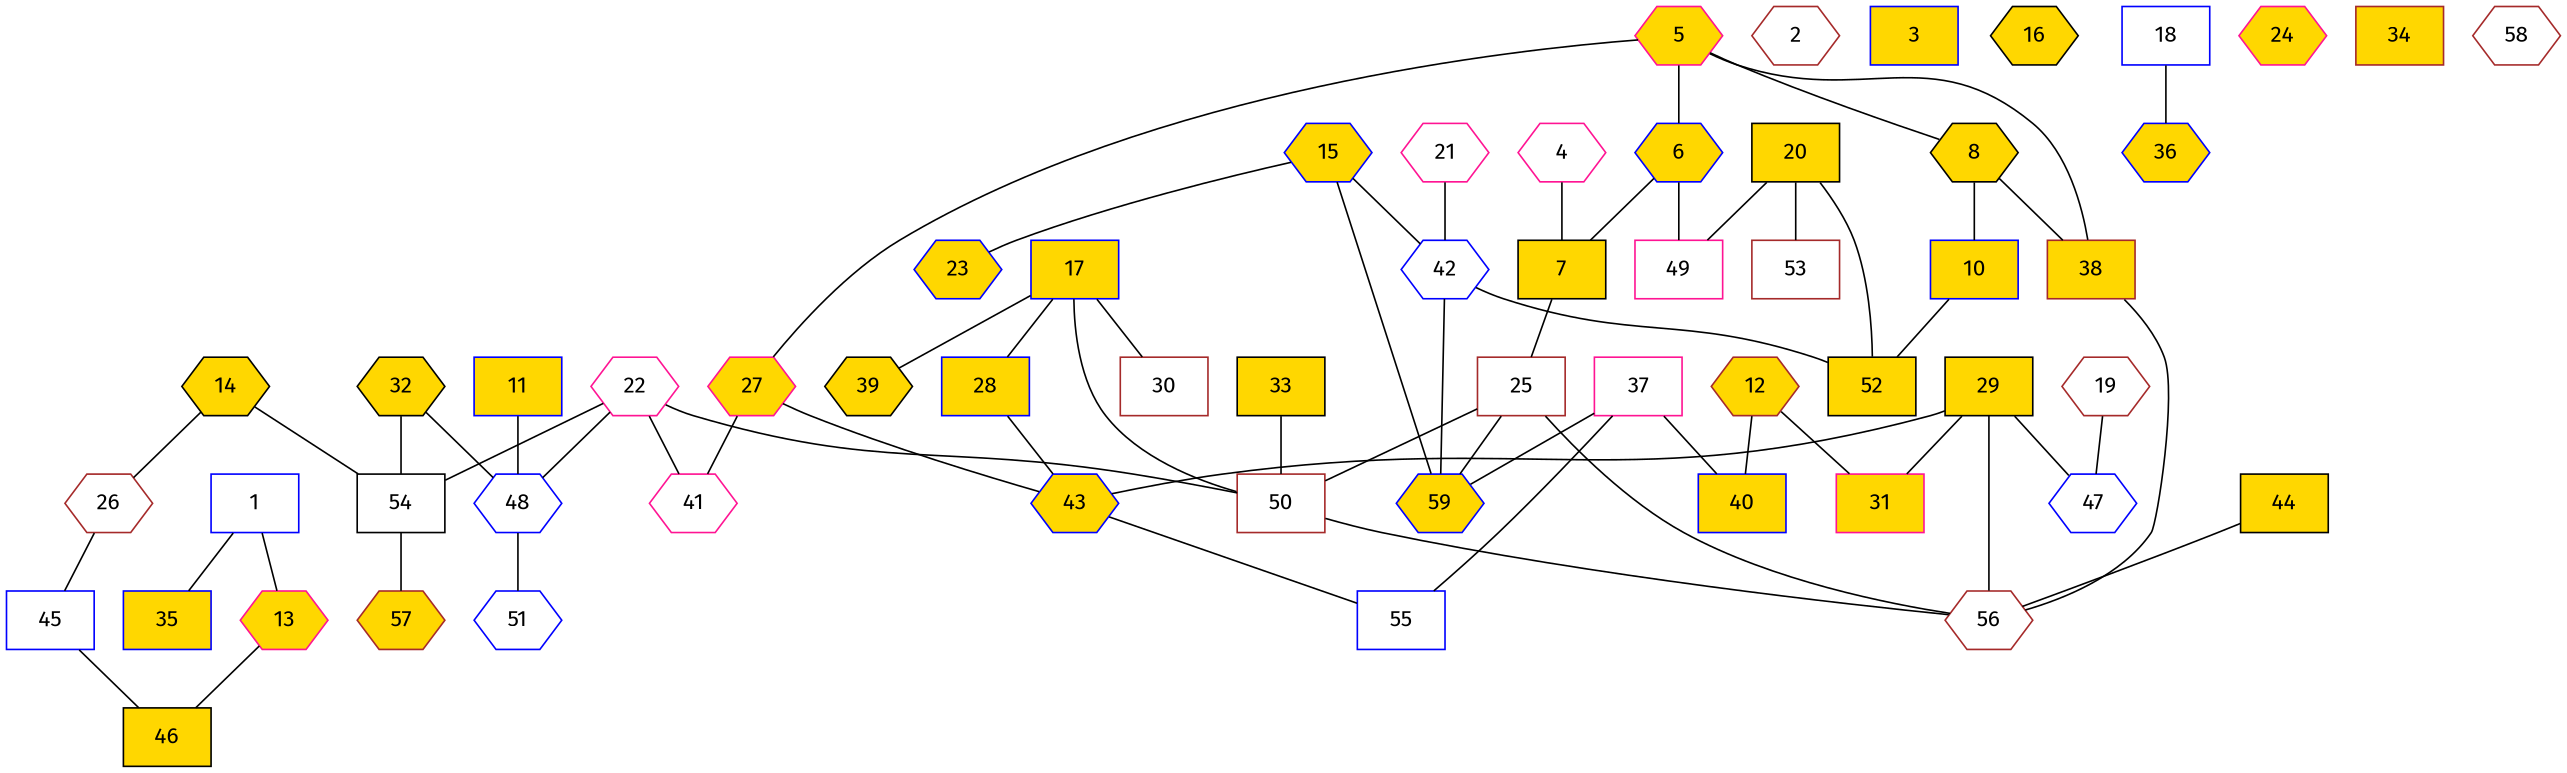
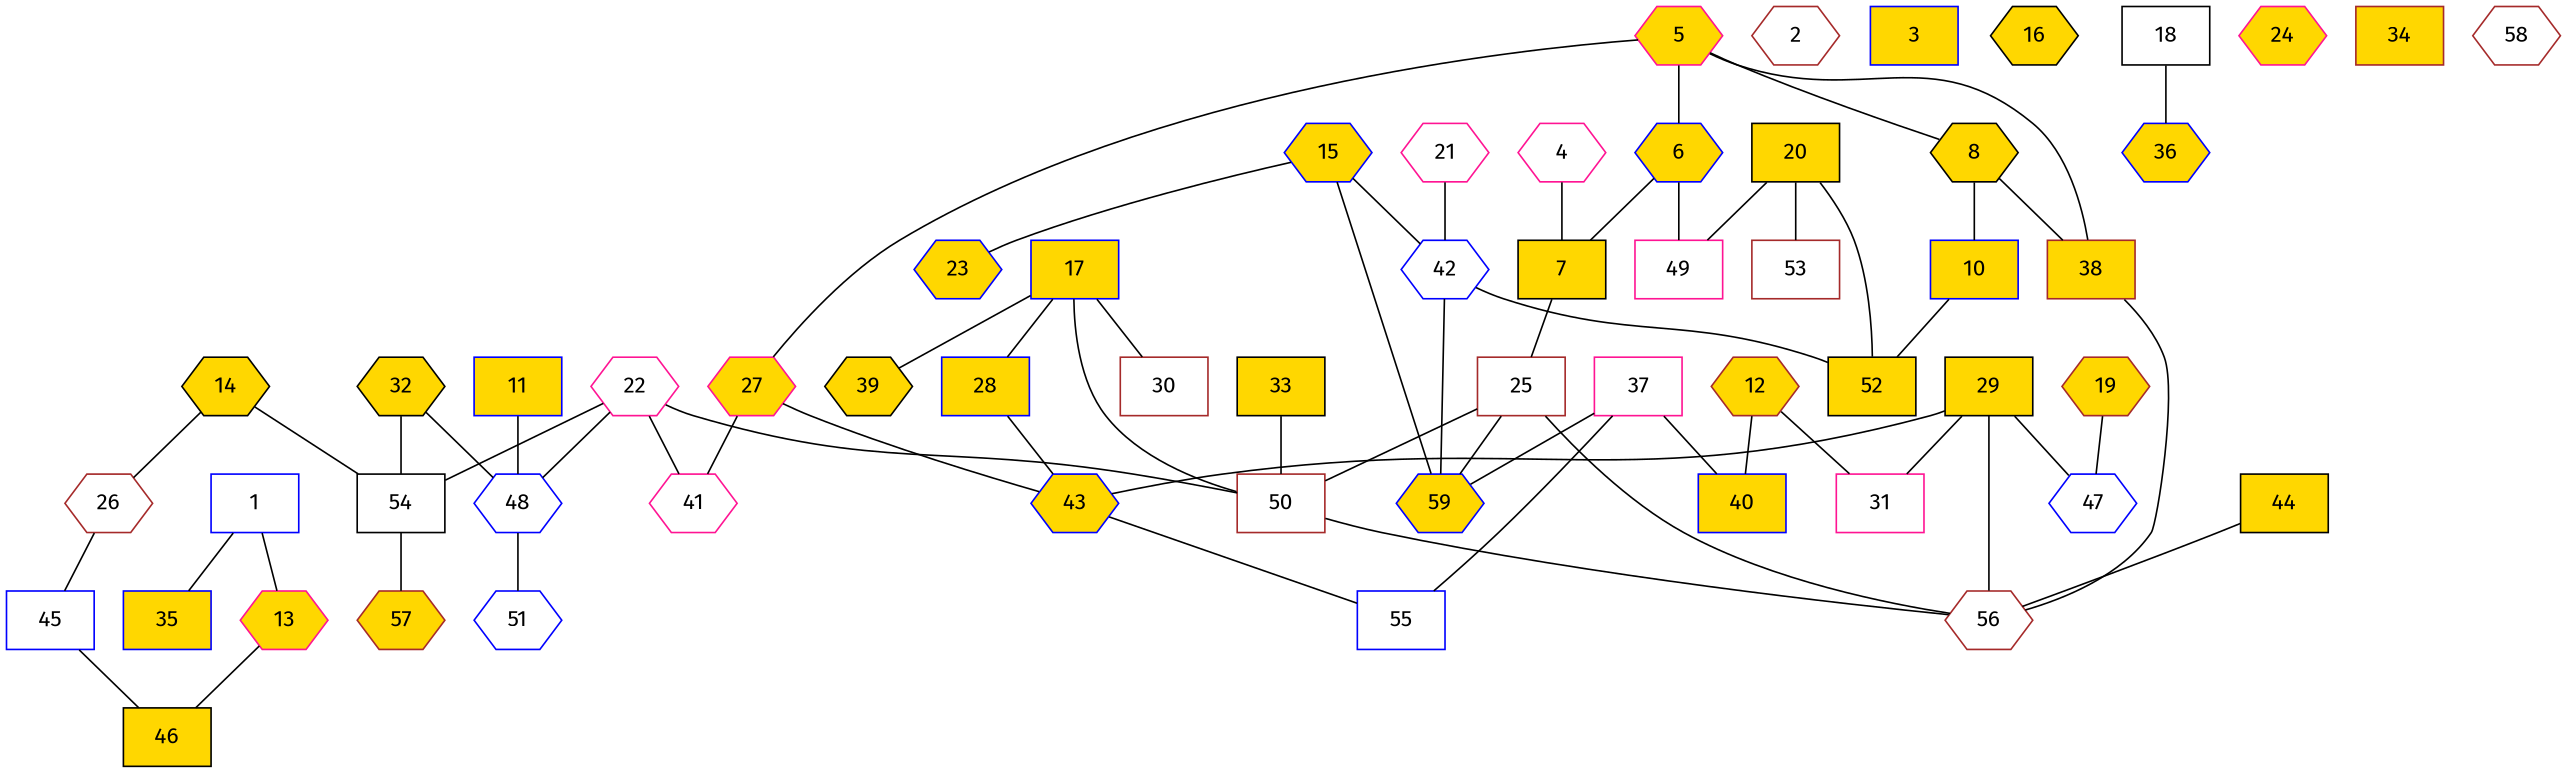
(2166, 36) -> (2166, 36)
(2106, 386) -> (2106, 386)
(1880, 503) -> (1880, 503)
